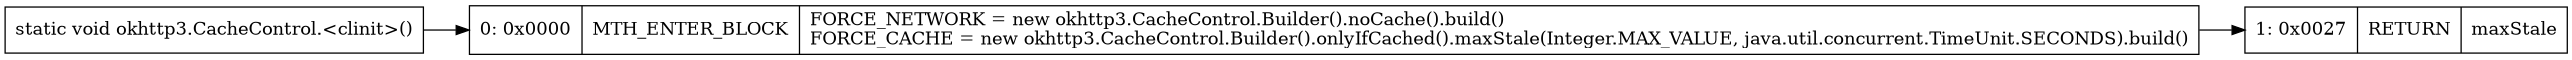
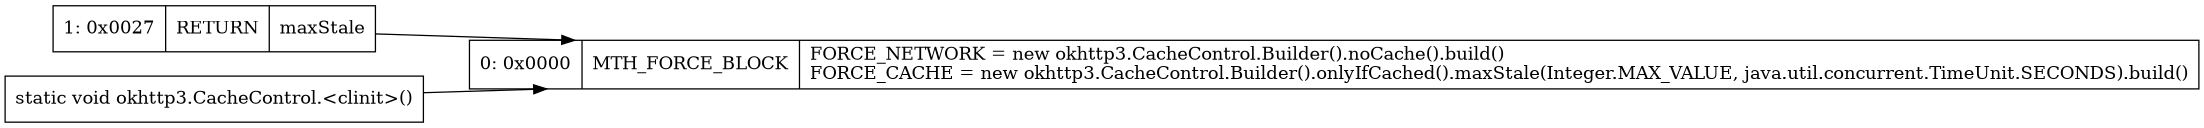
(691, 29) -> (691, 64)
(2216, 30) -> (469, 37)
